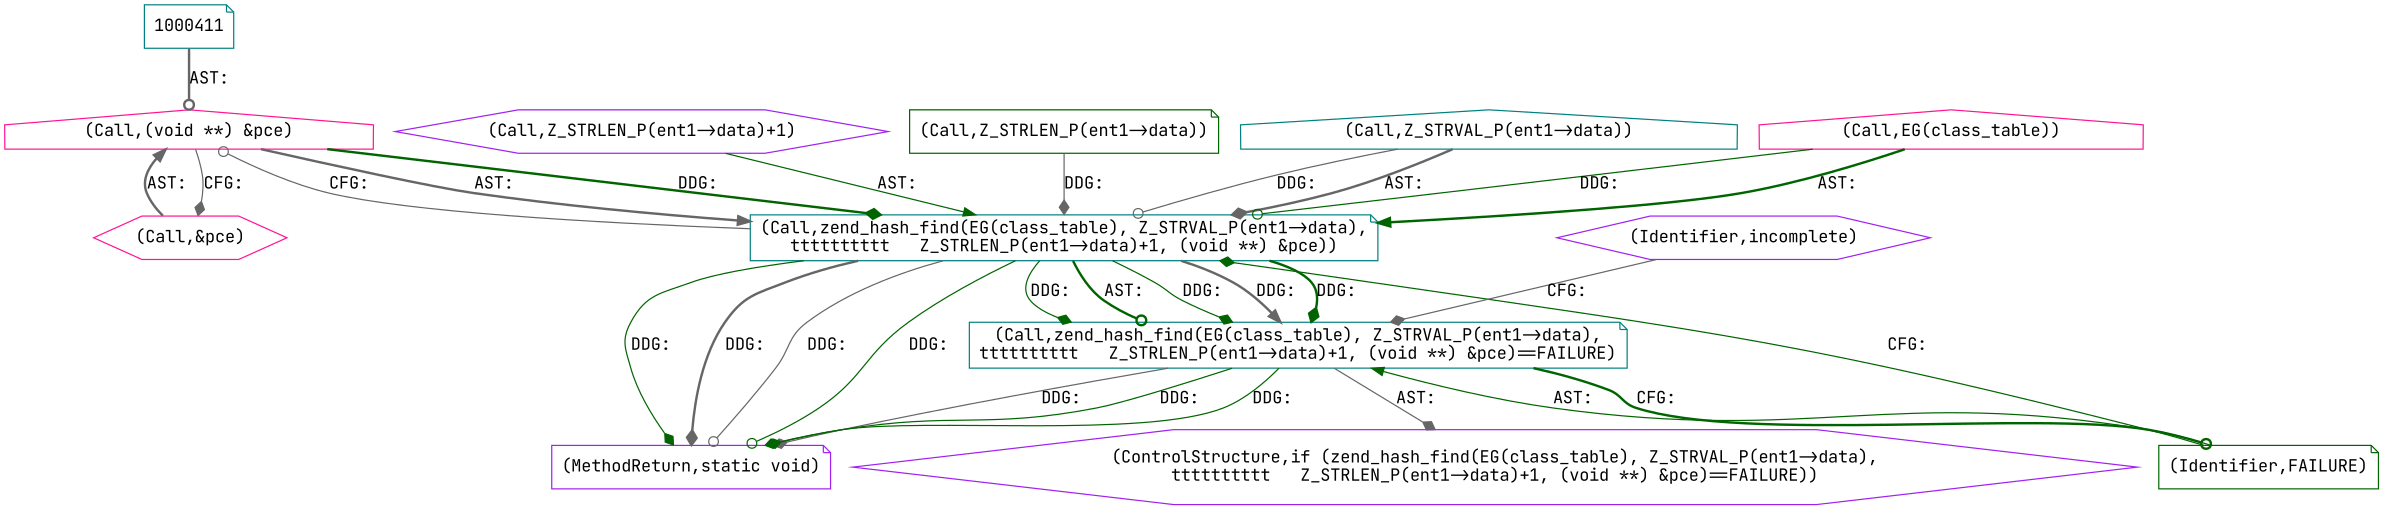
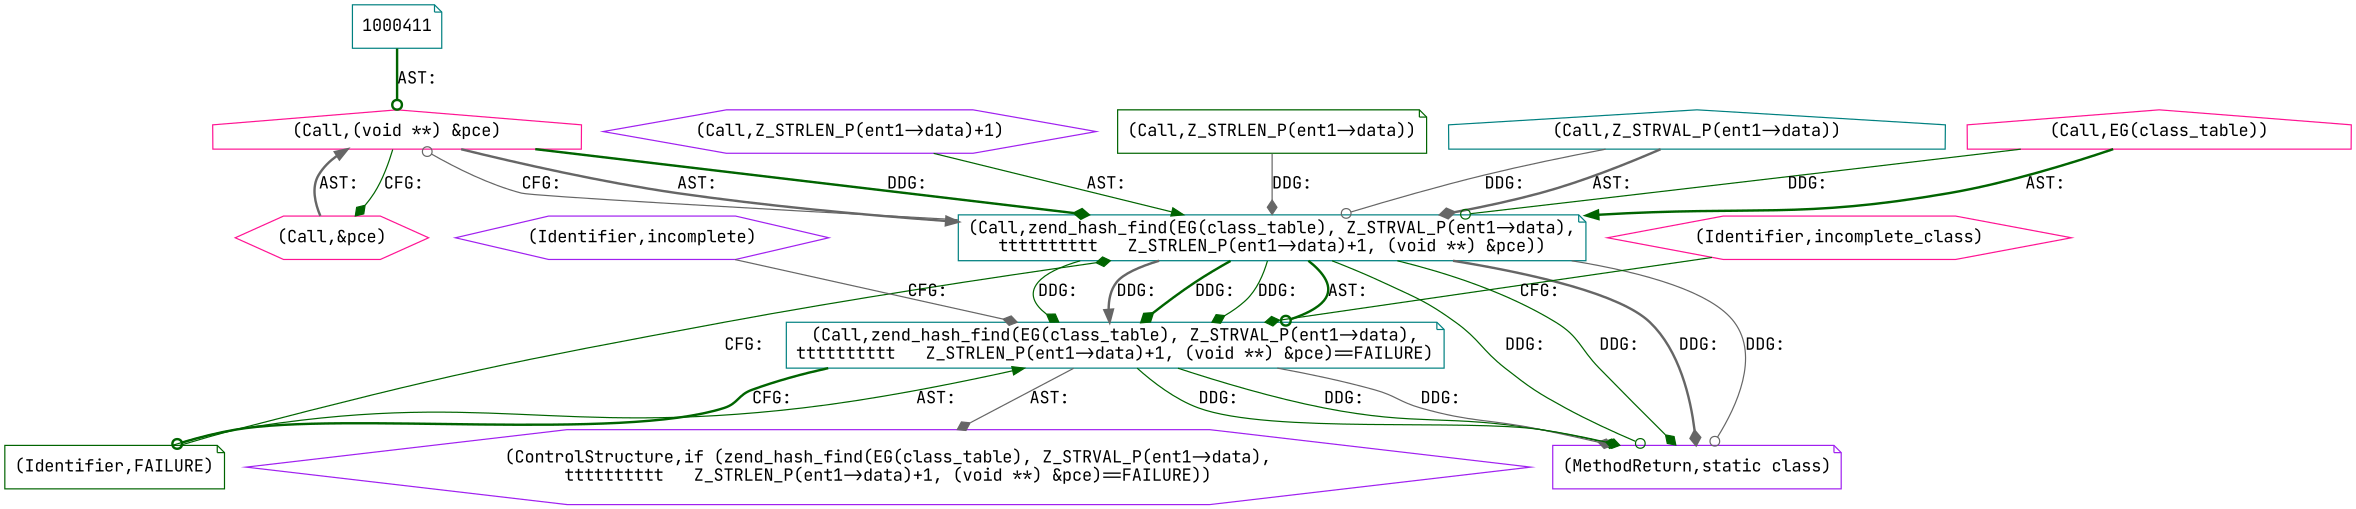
(189, 74) -> (397, 74)
(202, 175) -> (382, 179)
none -> (1839, 238)
(691, 467) -> (1697, 467)
